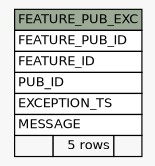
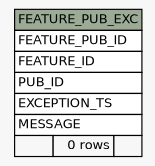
(89, 145) -> (89, 145)
